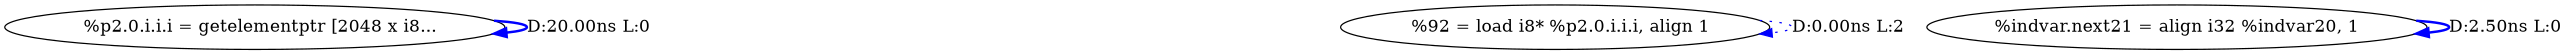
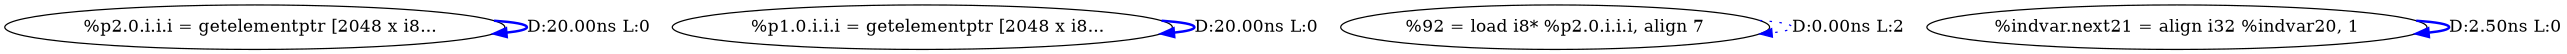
none -> (922, 27)
(1555, 27) -> (1555, 27)
